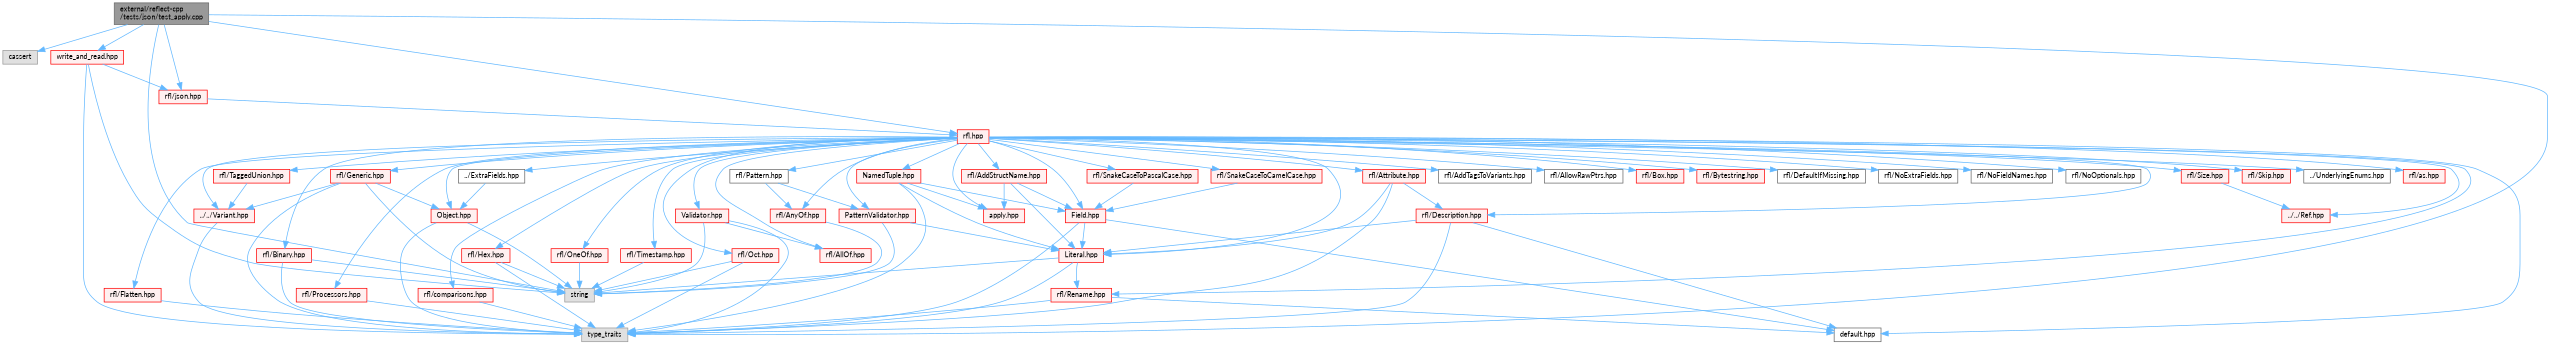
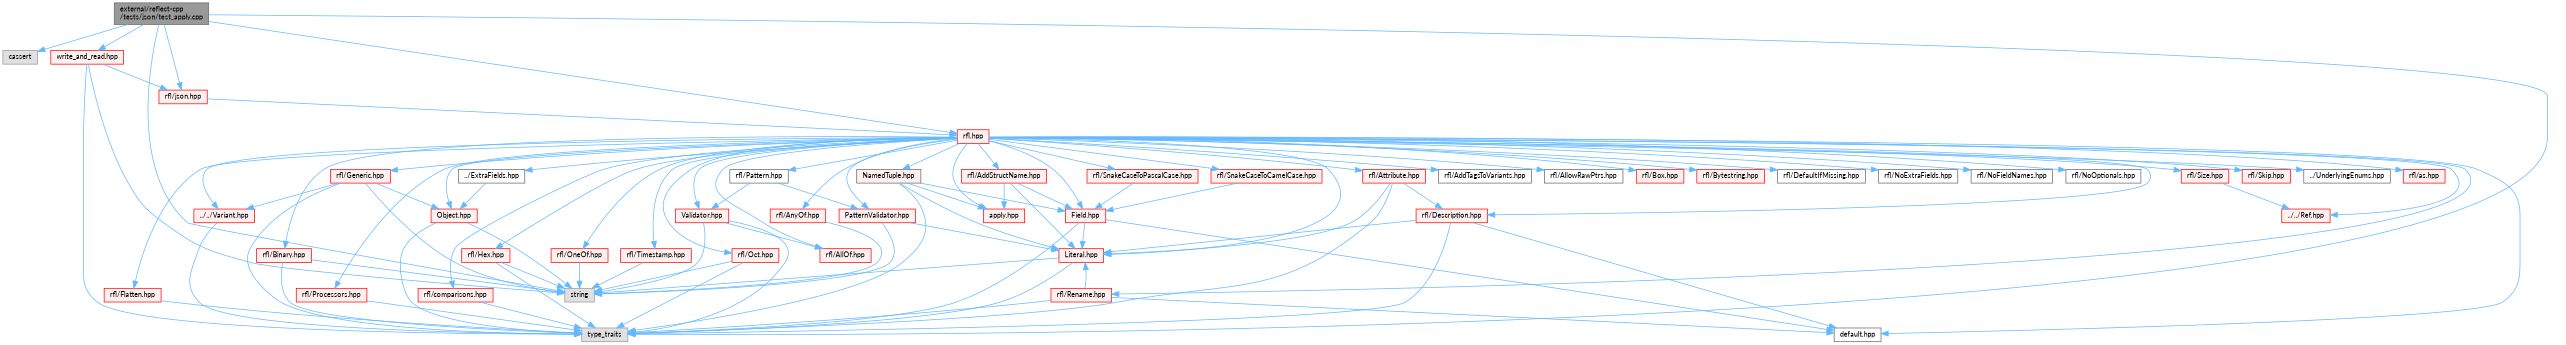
(252, 176) -> none
(889, 176) -> (889, 176)
(776, 194) -> (734, 194)
(1076, 272) -> (1086, 279)
